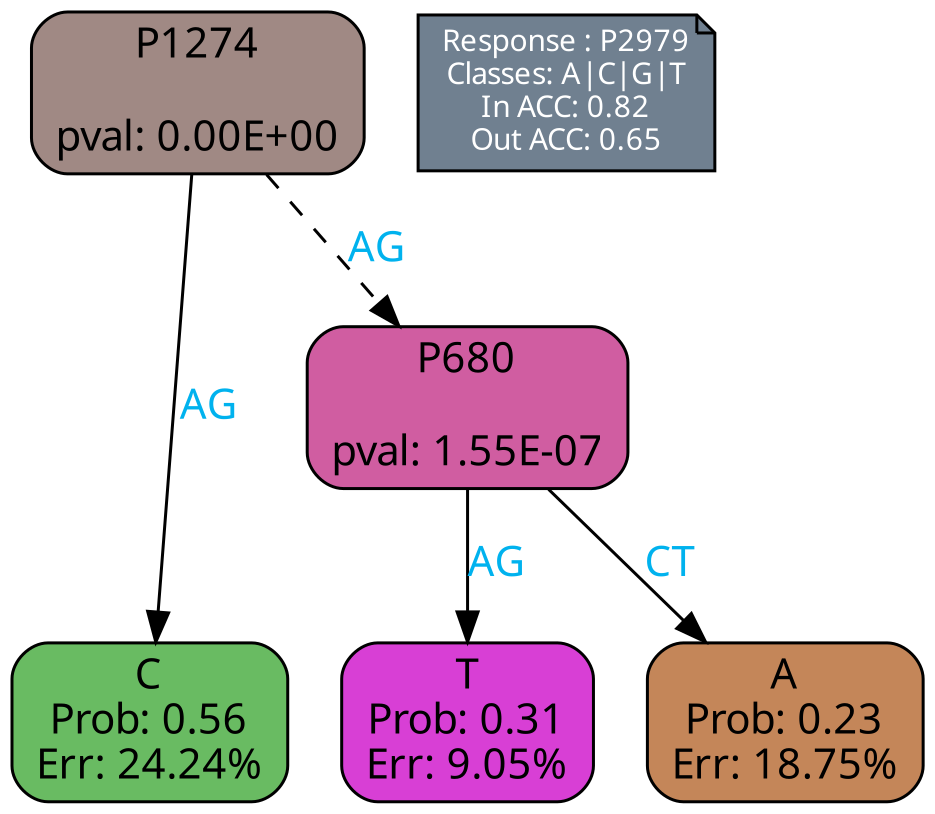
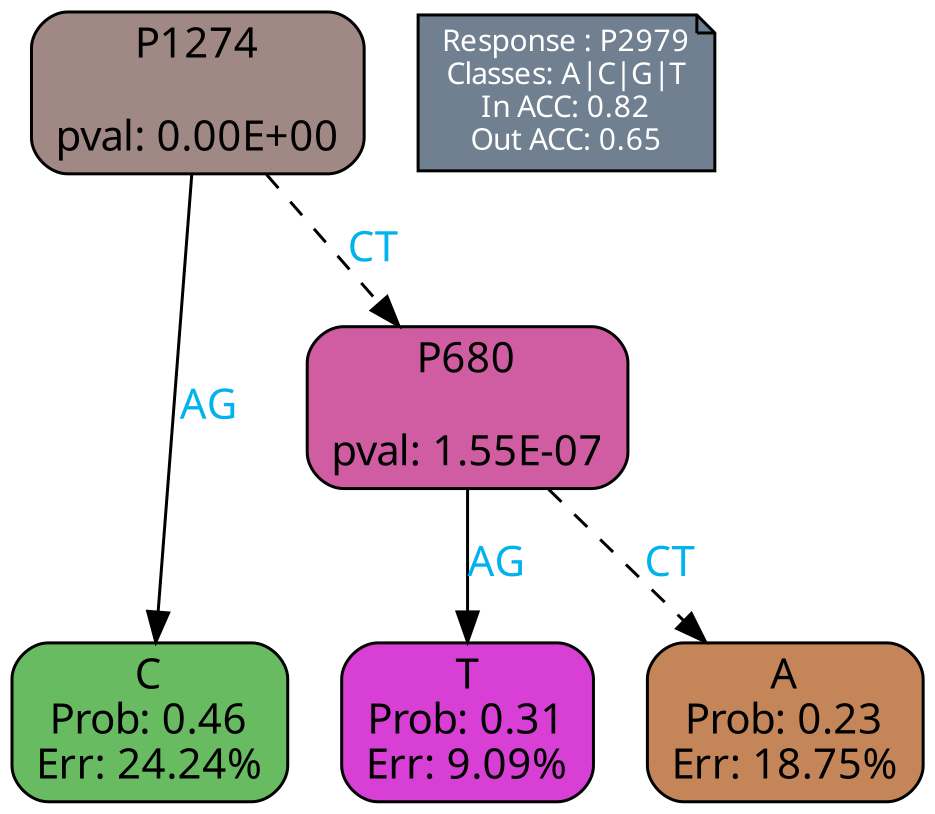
(378, 250) -> (373, 250)
(616, 555) -> (616, 555)
(150, 722) -> (150, 722)
(468, 722) -> (468, 722)
